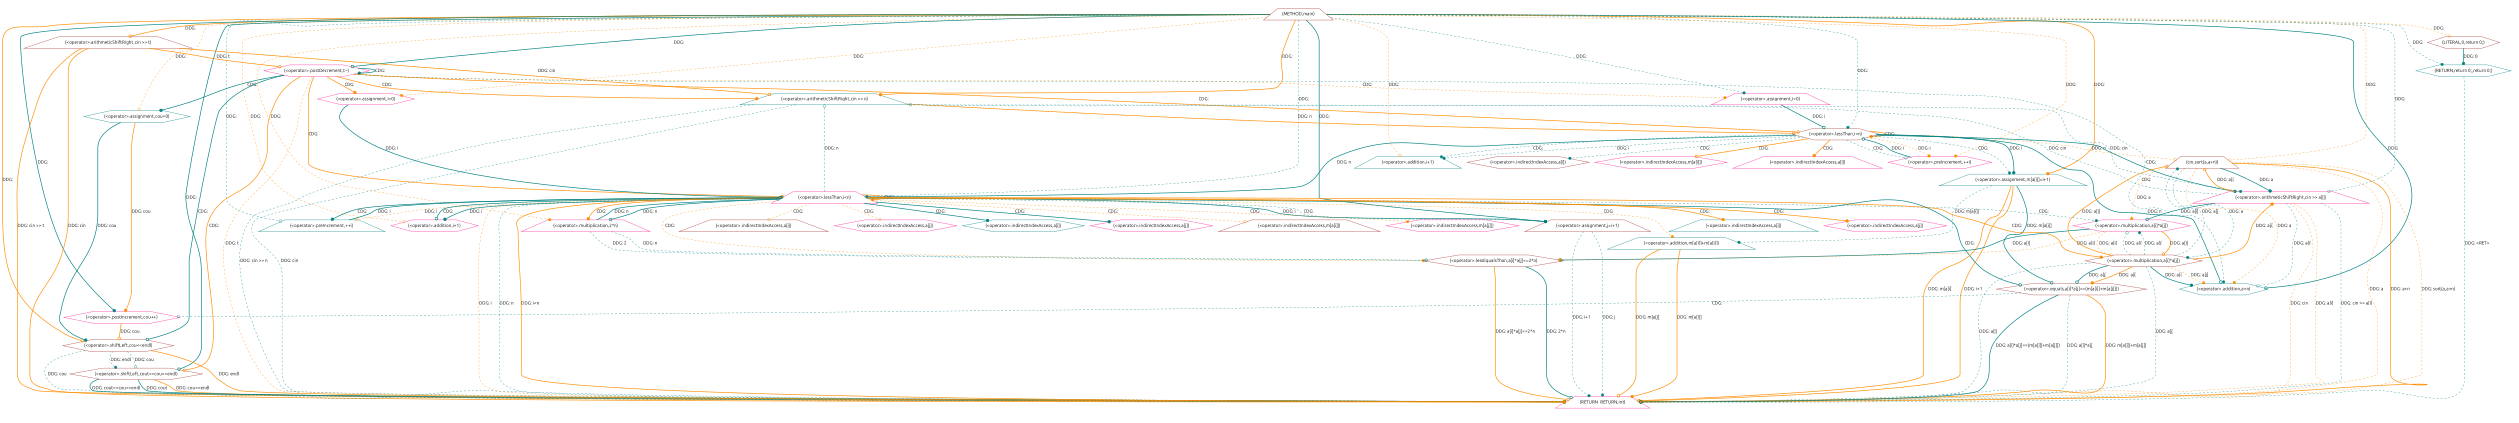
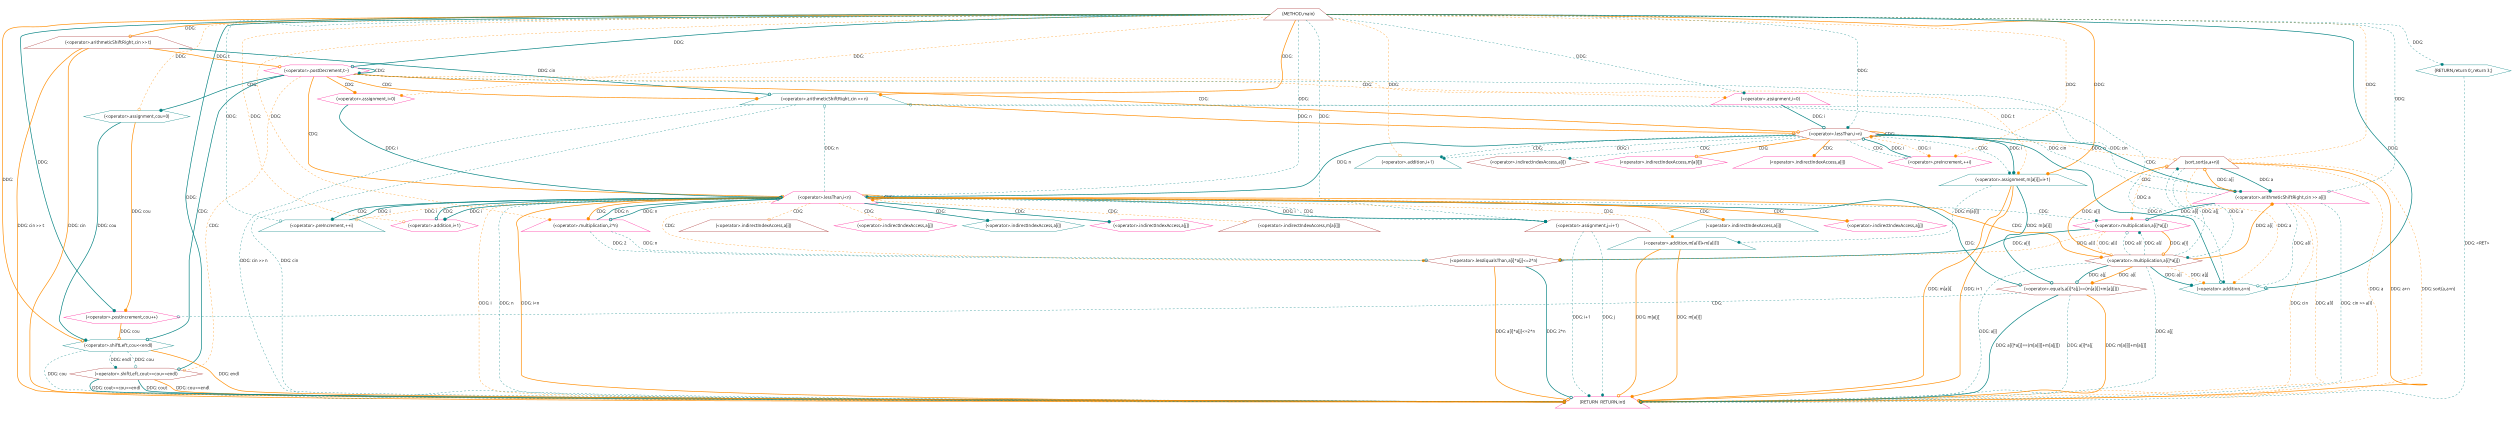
(2463, 42) -> none
(474, 71) -> (474, 71)
(2463, 71) -> (2463, 71)
(2202, 162) -> (2202, 162)
(1319, 189) -> (1319, 189)
(212, 214) -> (212, 214)
(1452, 226) -> none
(118, 346) -> (118, 346)
(744, 398) -> (1212, 79)
